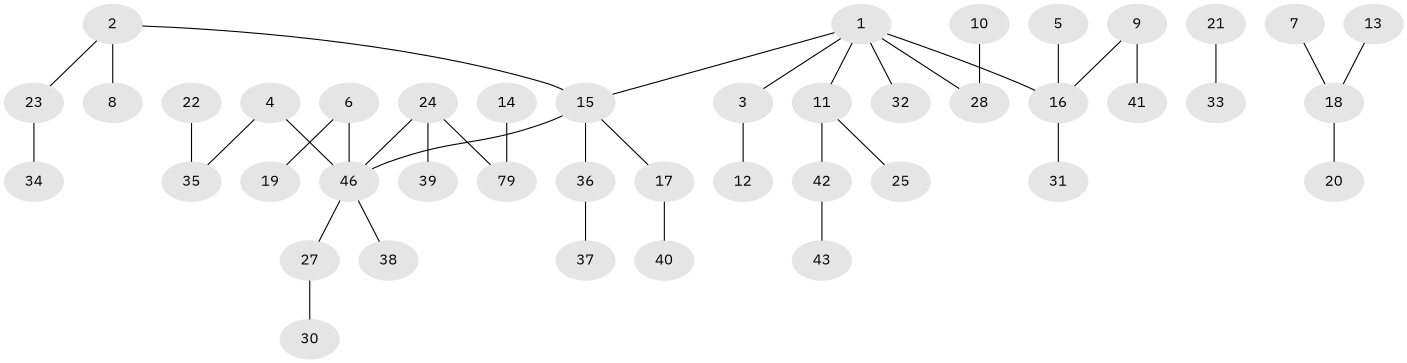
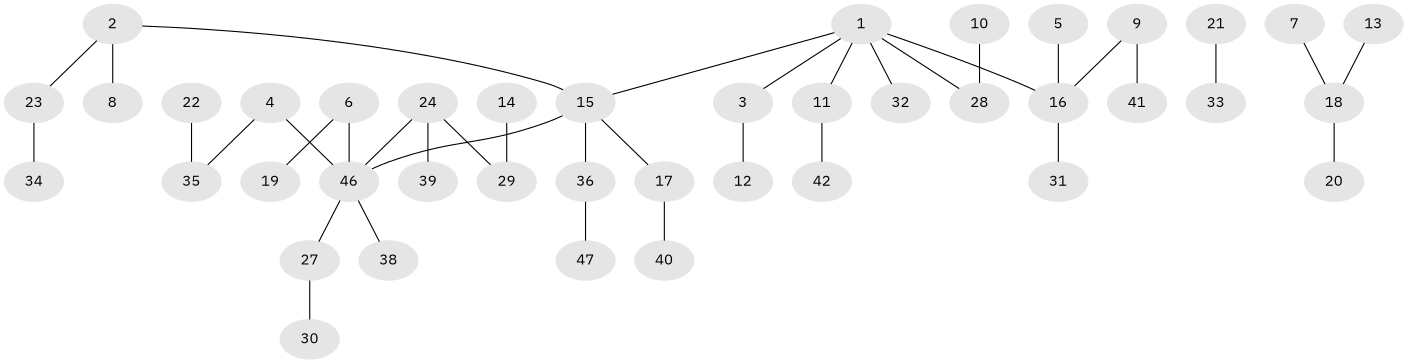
(507, 182) -> (507, 182)
(901, 182) -> none
(586, 260) -> (586, 260)
(822, 260) -> none
